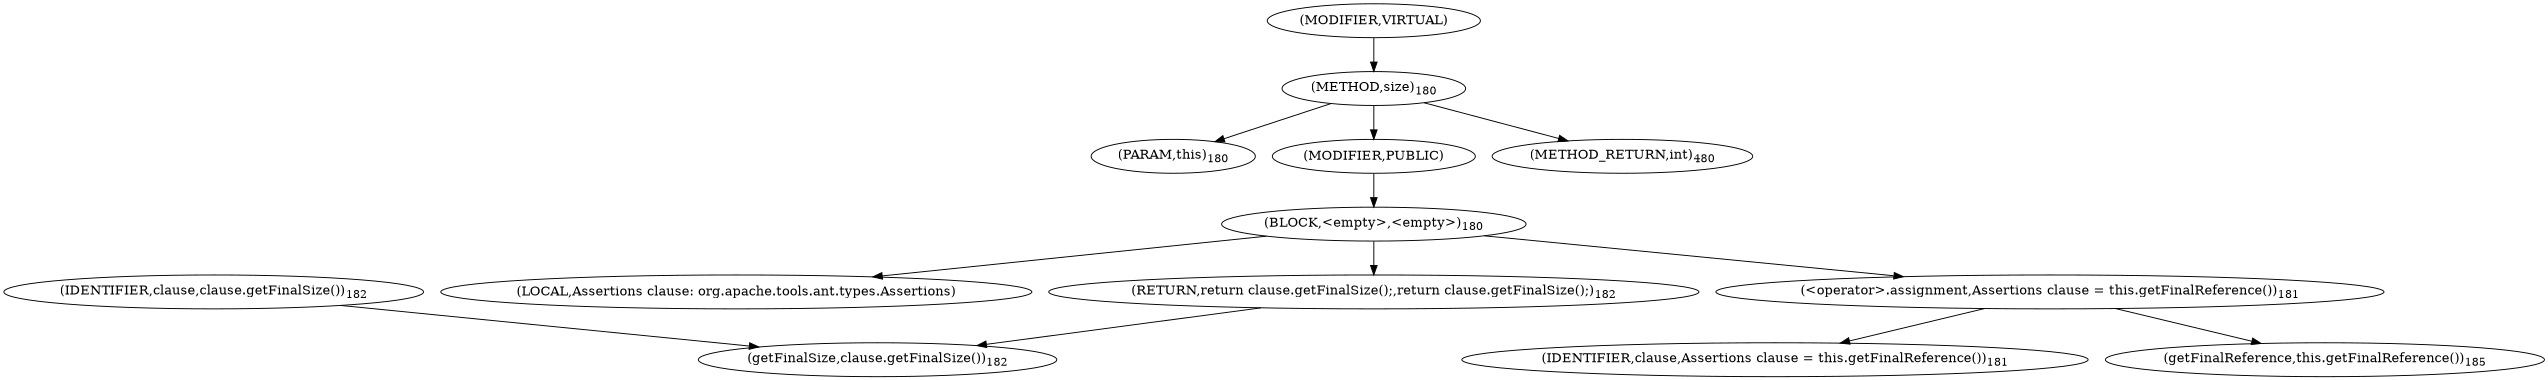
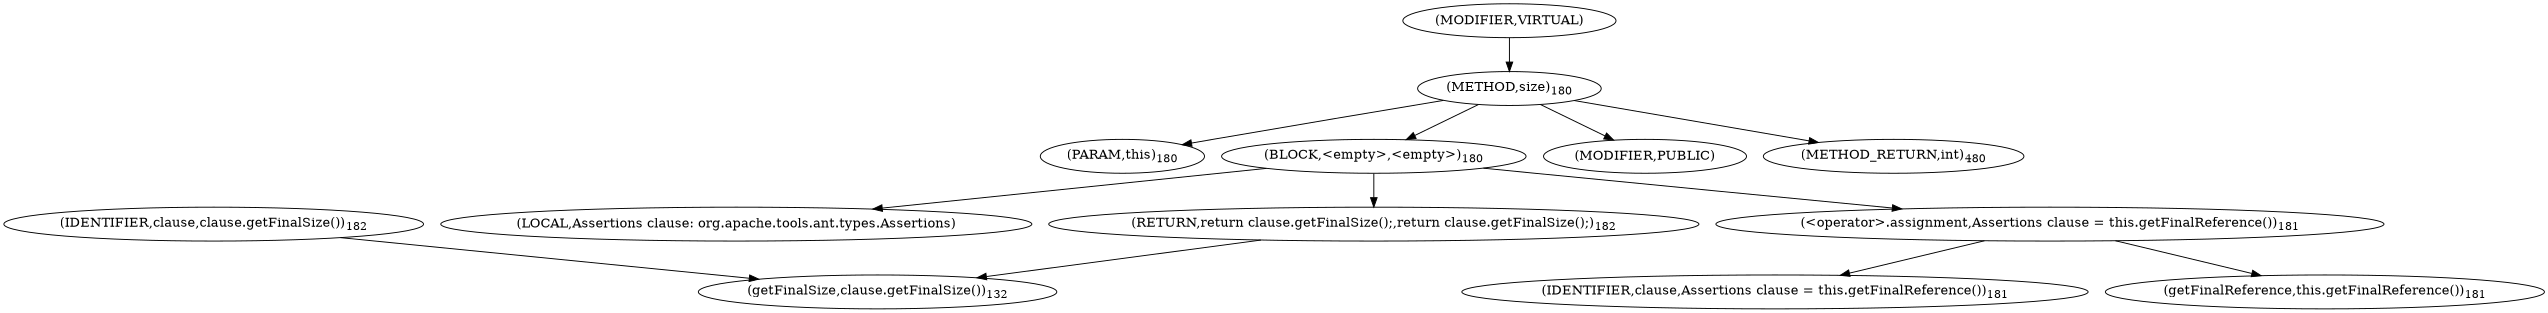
(1374, 186) -> (1446, 120)
(997, 358) -> (997, 291)
(2476, 358) -> (2476, 291)
